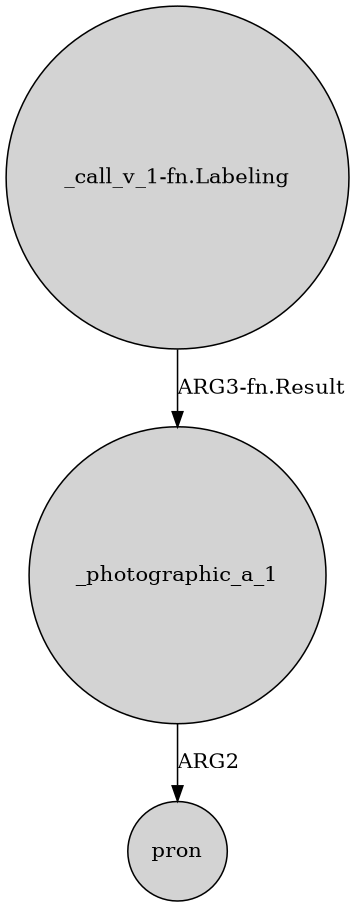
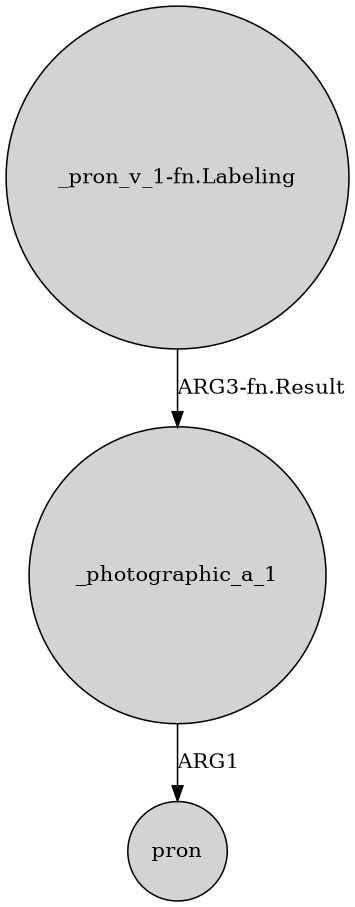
(178, 178) -> (178, 178)
(209, 763) -> (209, 763)
